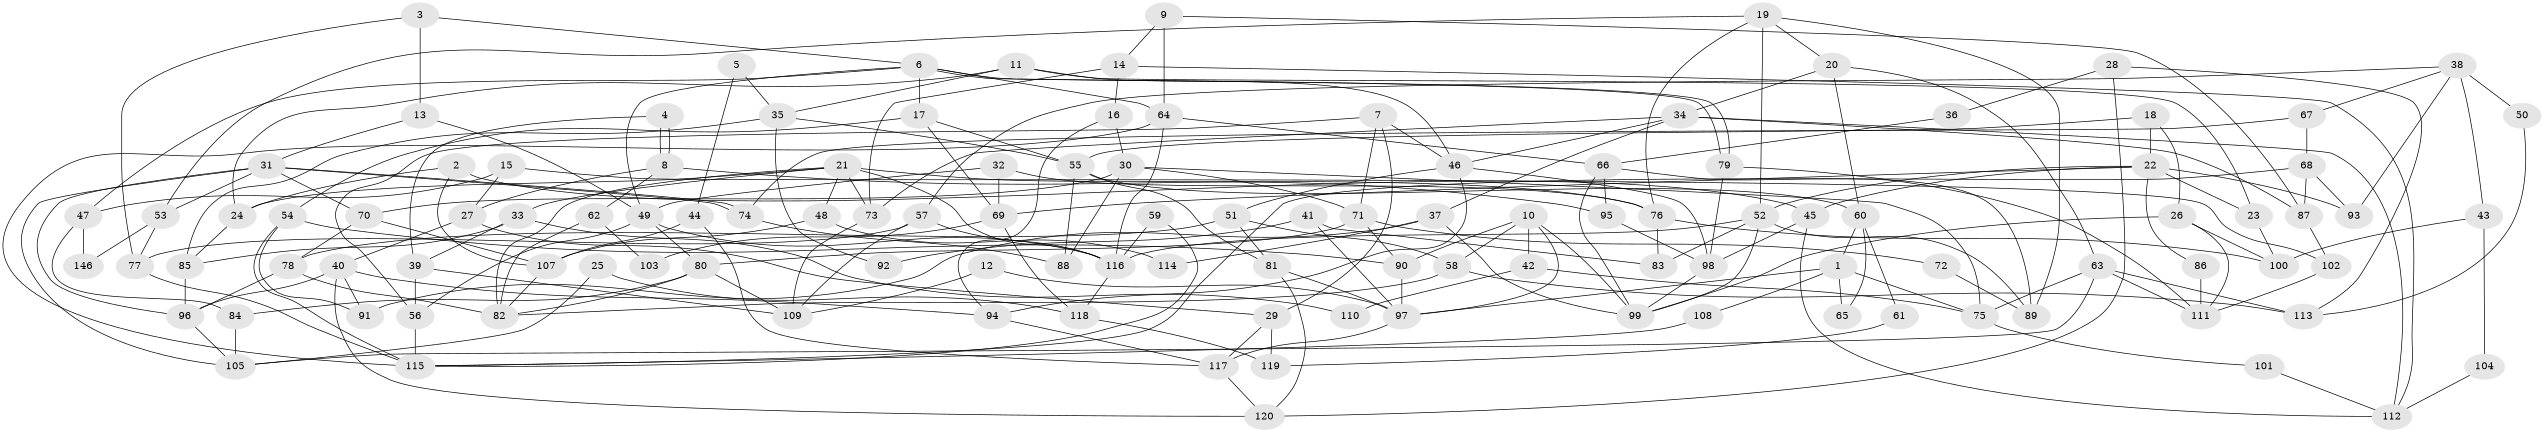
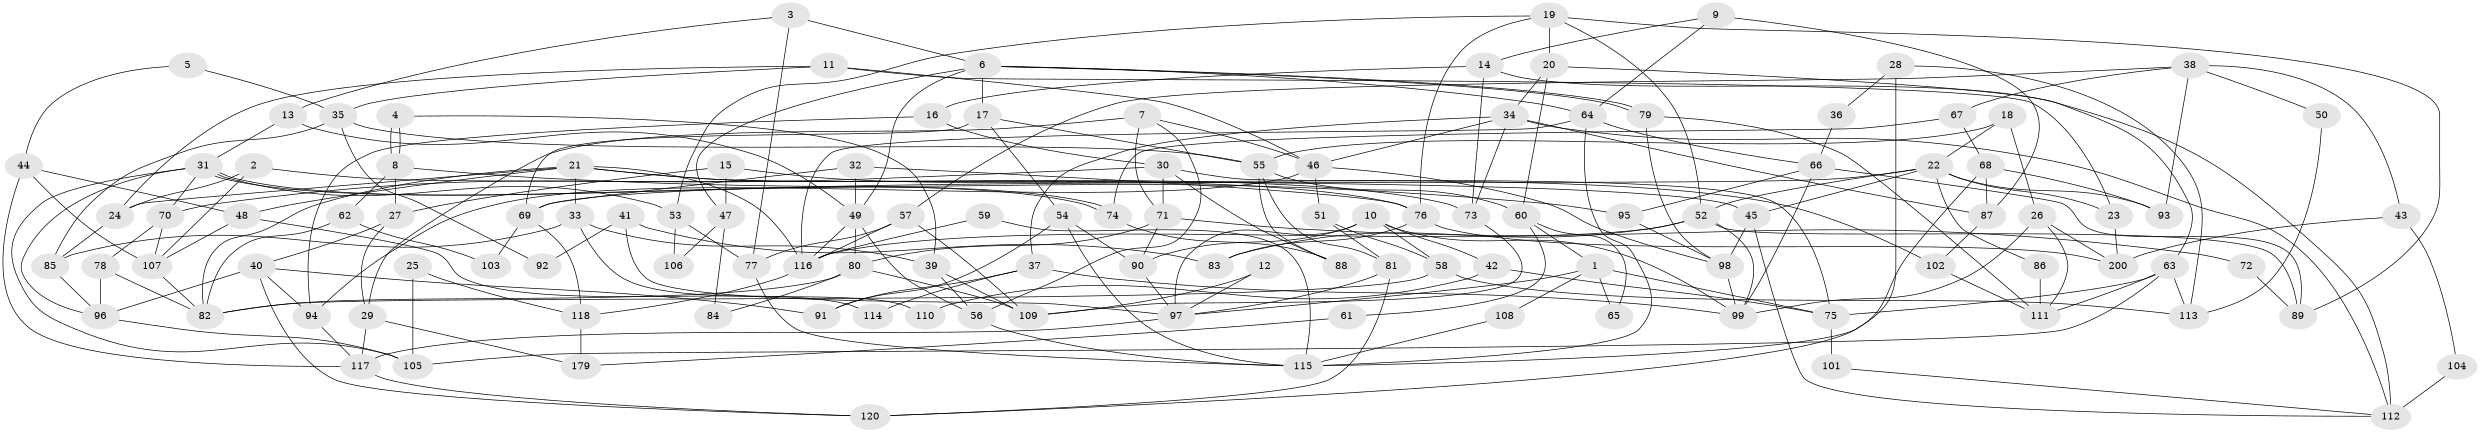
none -> (128, 190)
(758, 234) -> none
(83, 266) -> (674, 266)
(2279, 266) -> (2118, 266)
(235, 342) -> none
(1271, 367) -> (581, 367)
